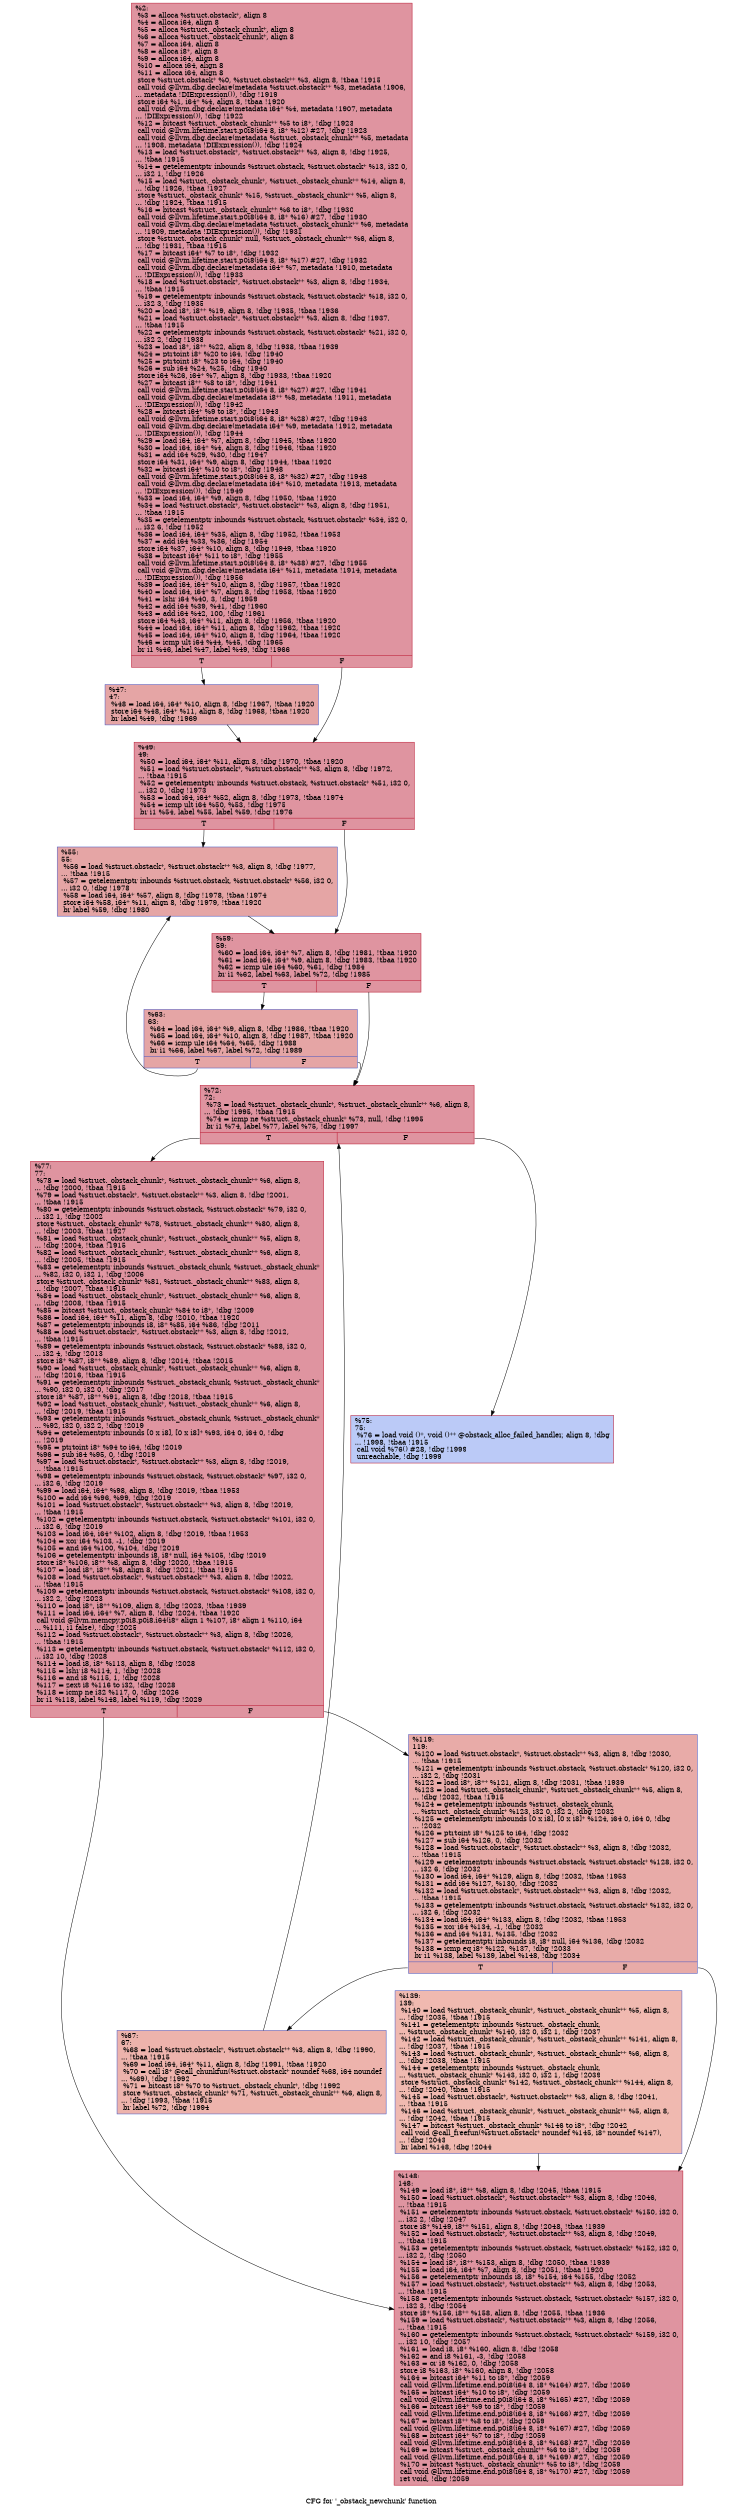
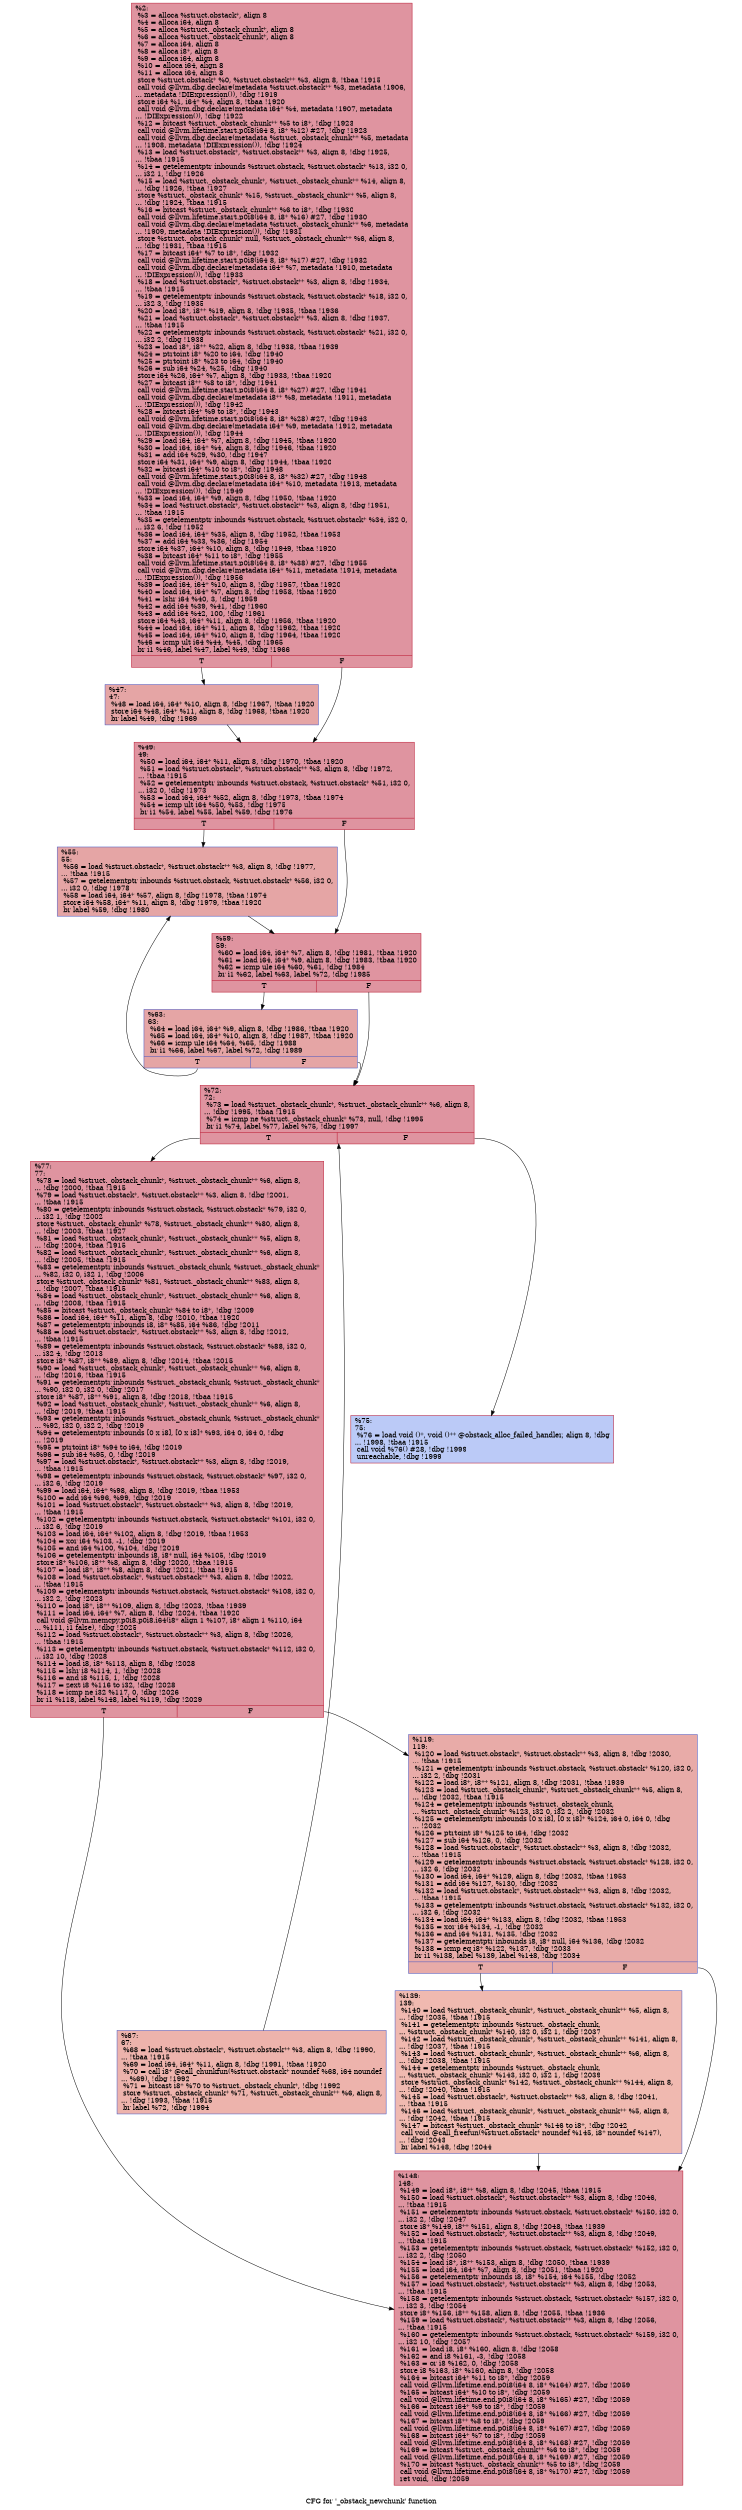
(344, 1986) -> (481, 1980)
